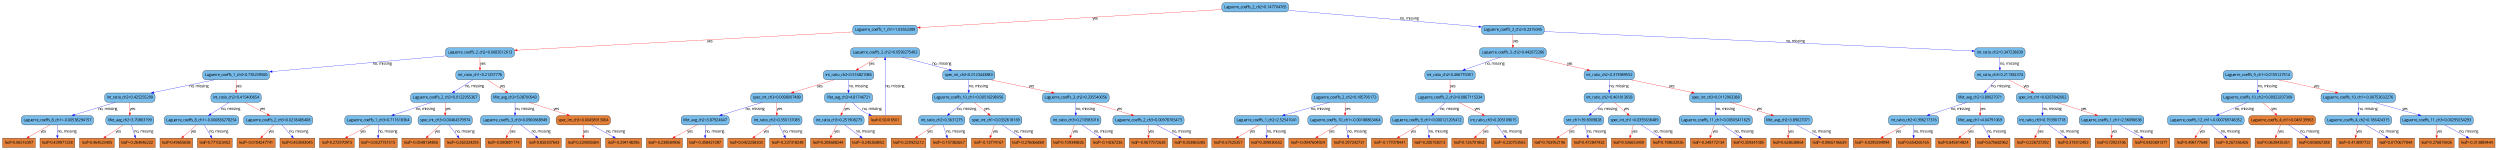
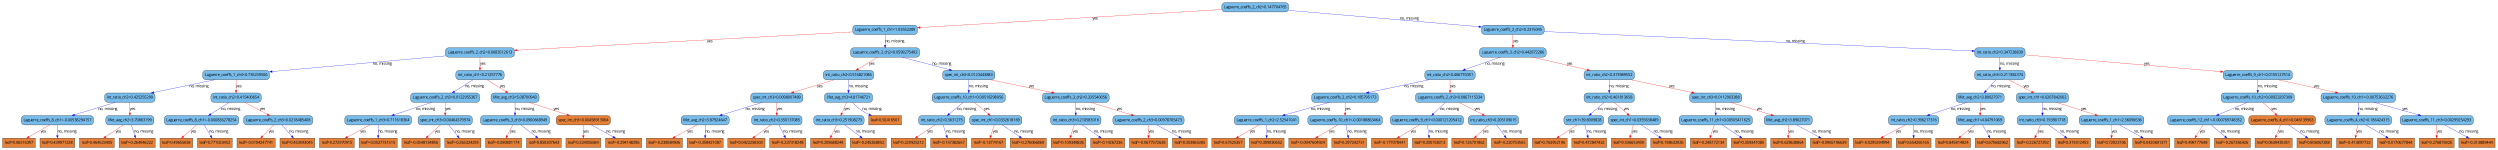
none -> (2123, 63)
none -> (1399, 86)
(885, 88) -> (885, 40)
